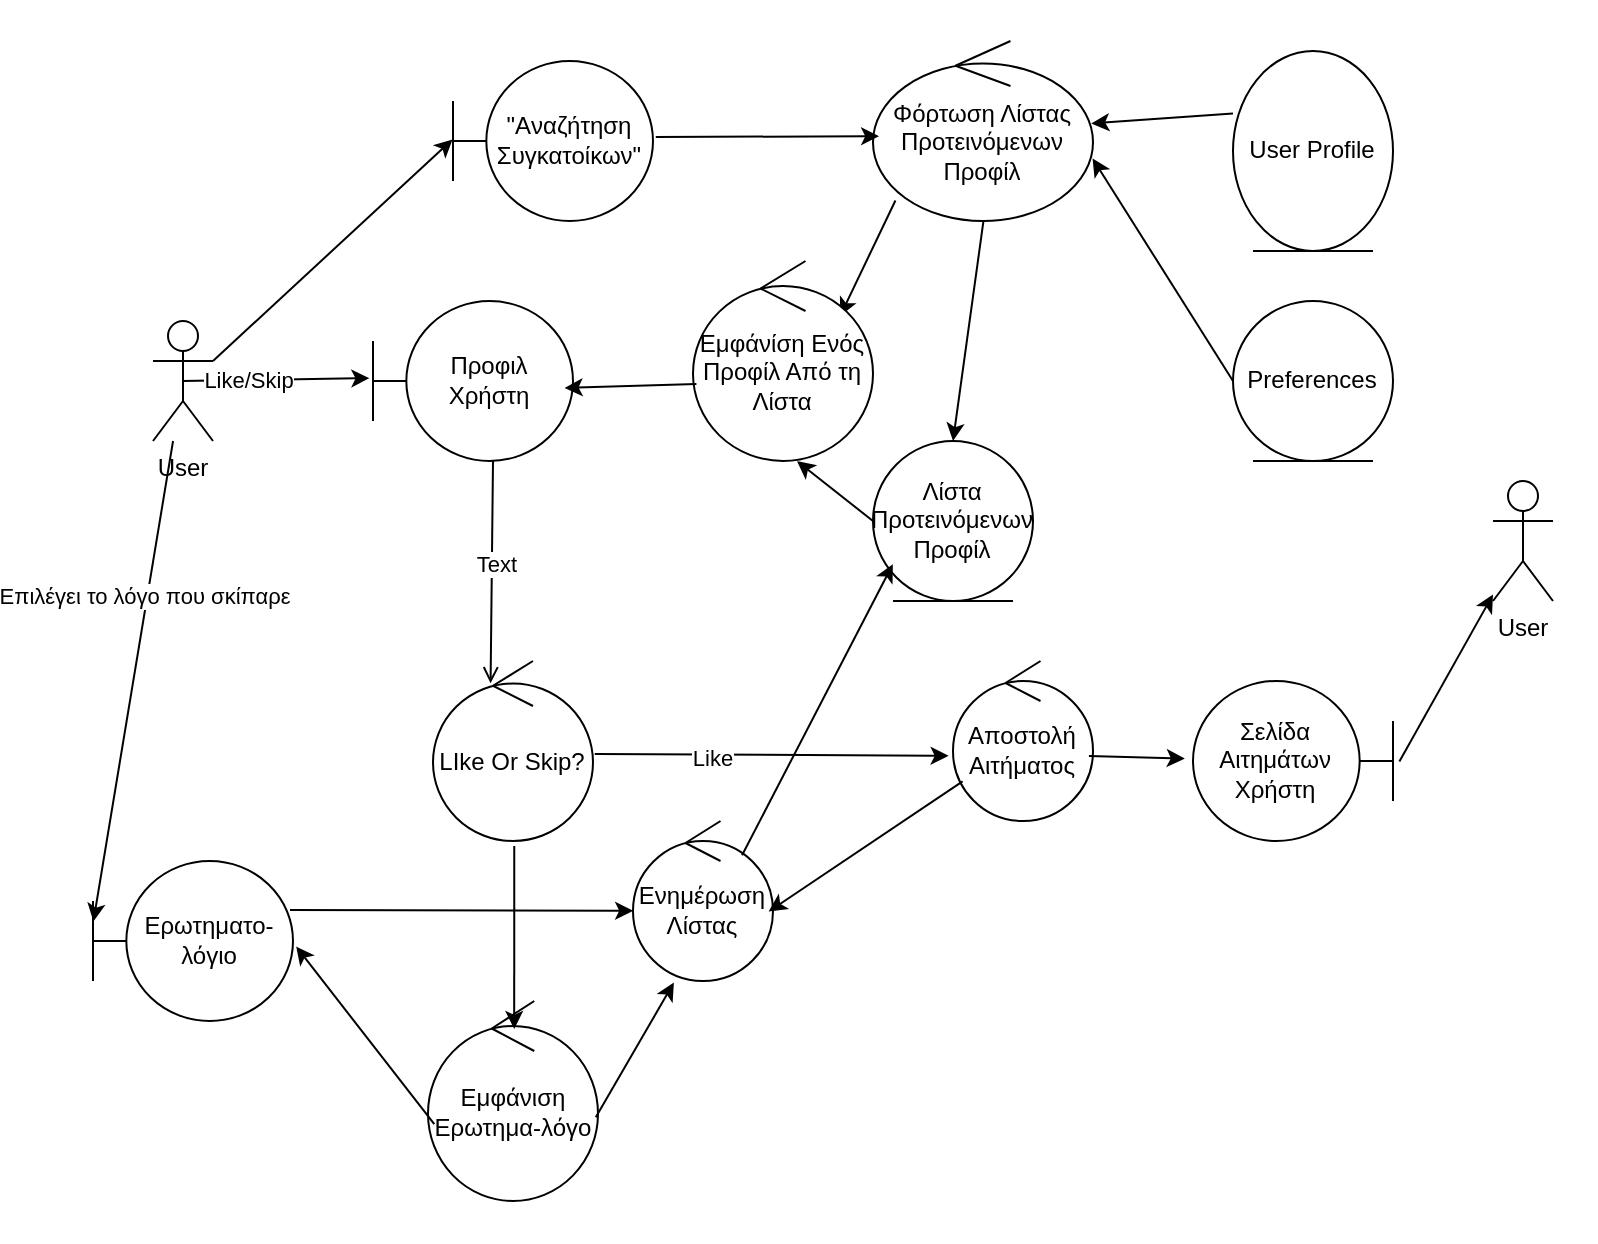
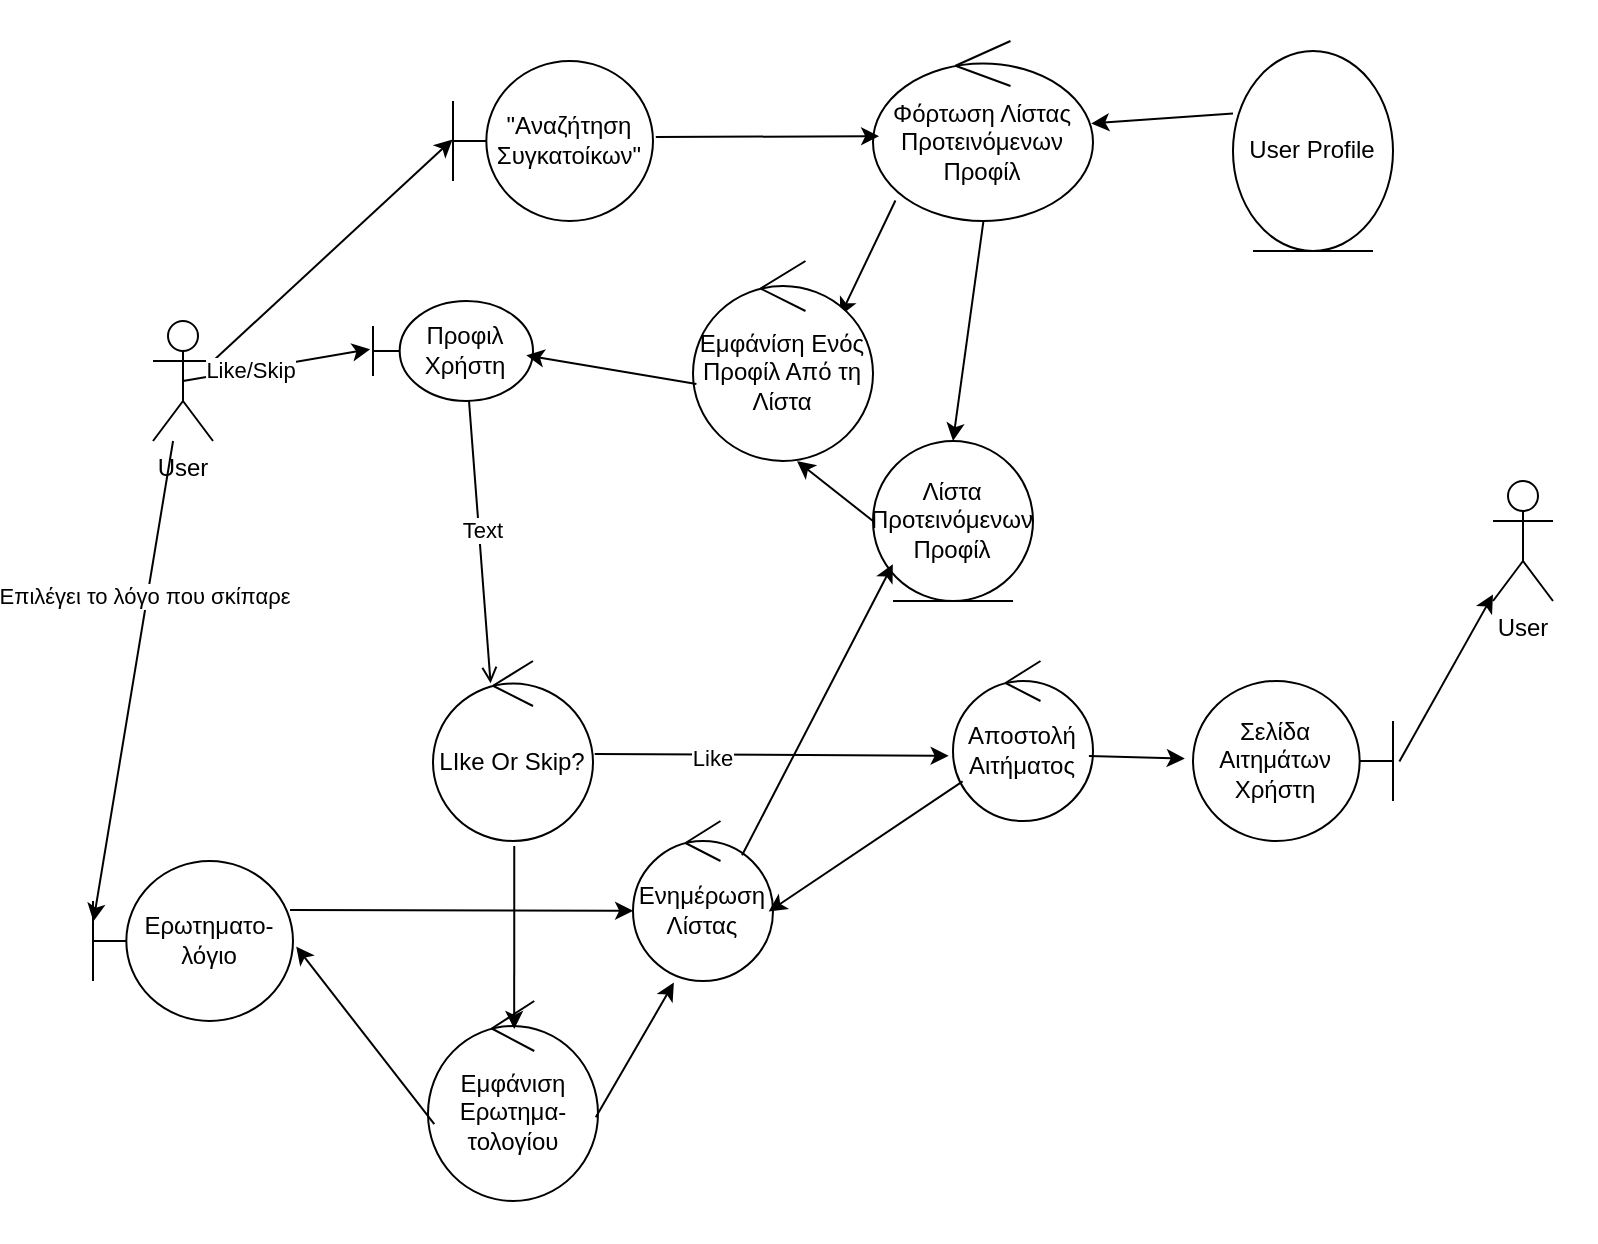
(1166, 275) -> none
(473, 381) -> (453, 351)
(1313, 381) -> none
(514, 1113) -> (514, 1113)
